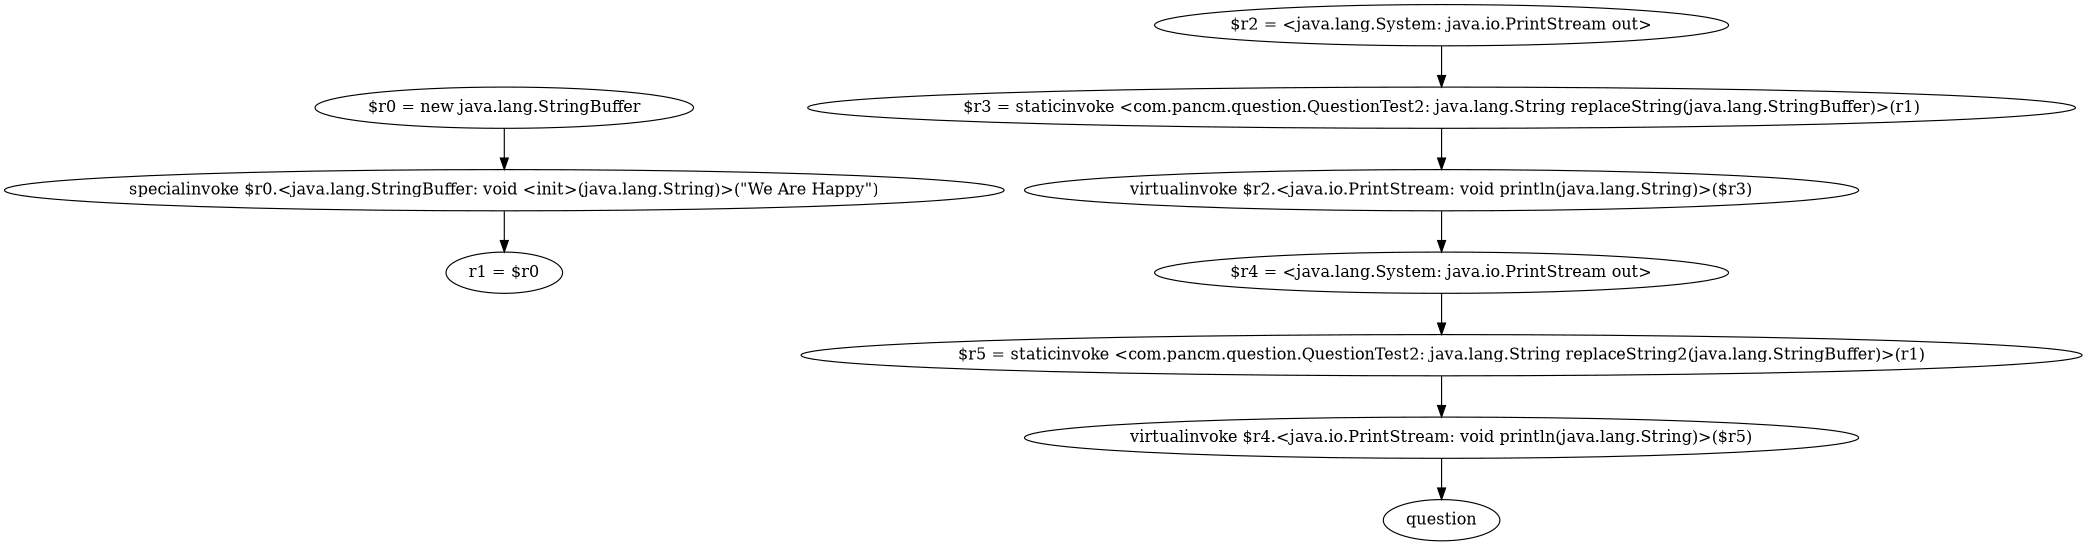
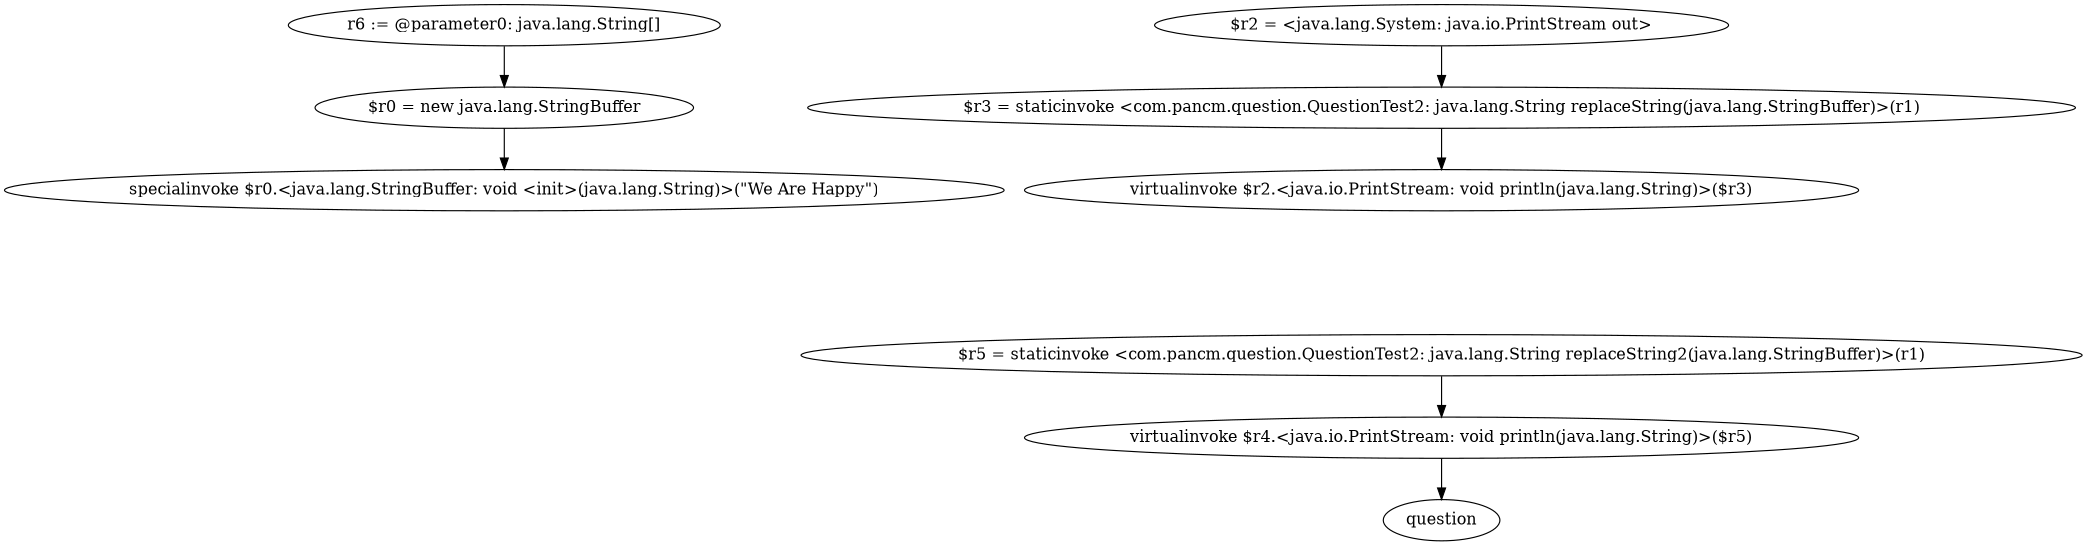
none -> (504, 25)
(504, 273) -> none
(1442, 273) -> none
